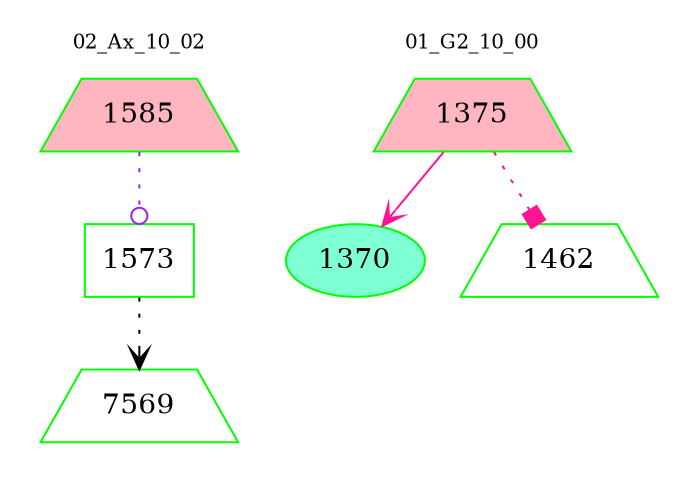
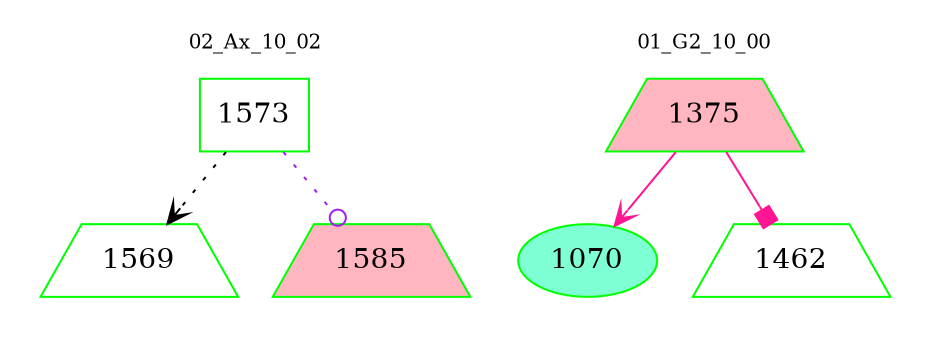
(511, 179) -> (743, 179)
(139, 180) -> (308, 182)
(355, 261) -> (588, 261)
(139, 406) -> (139, 261)
